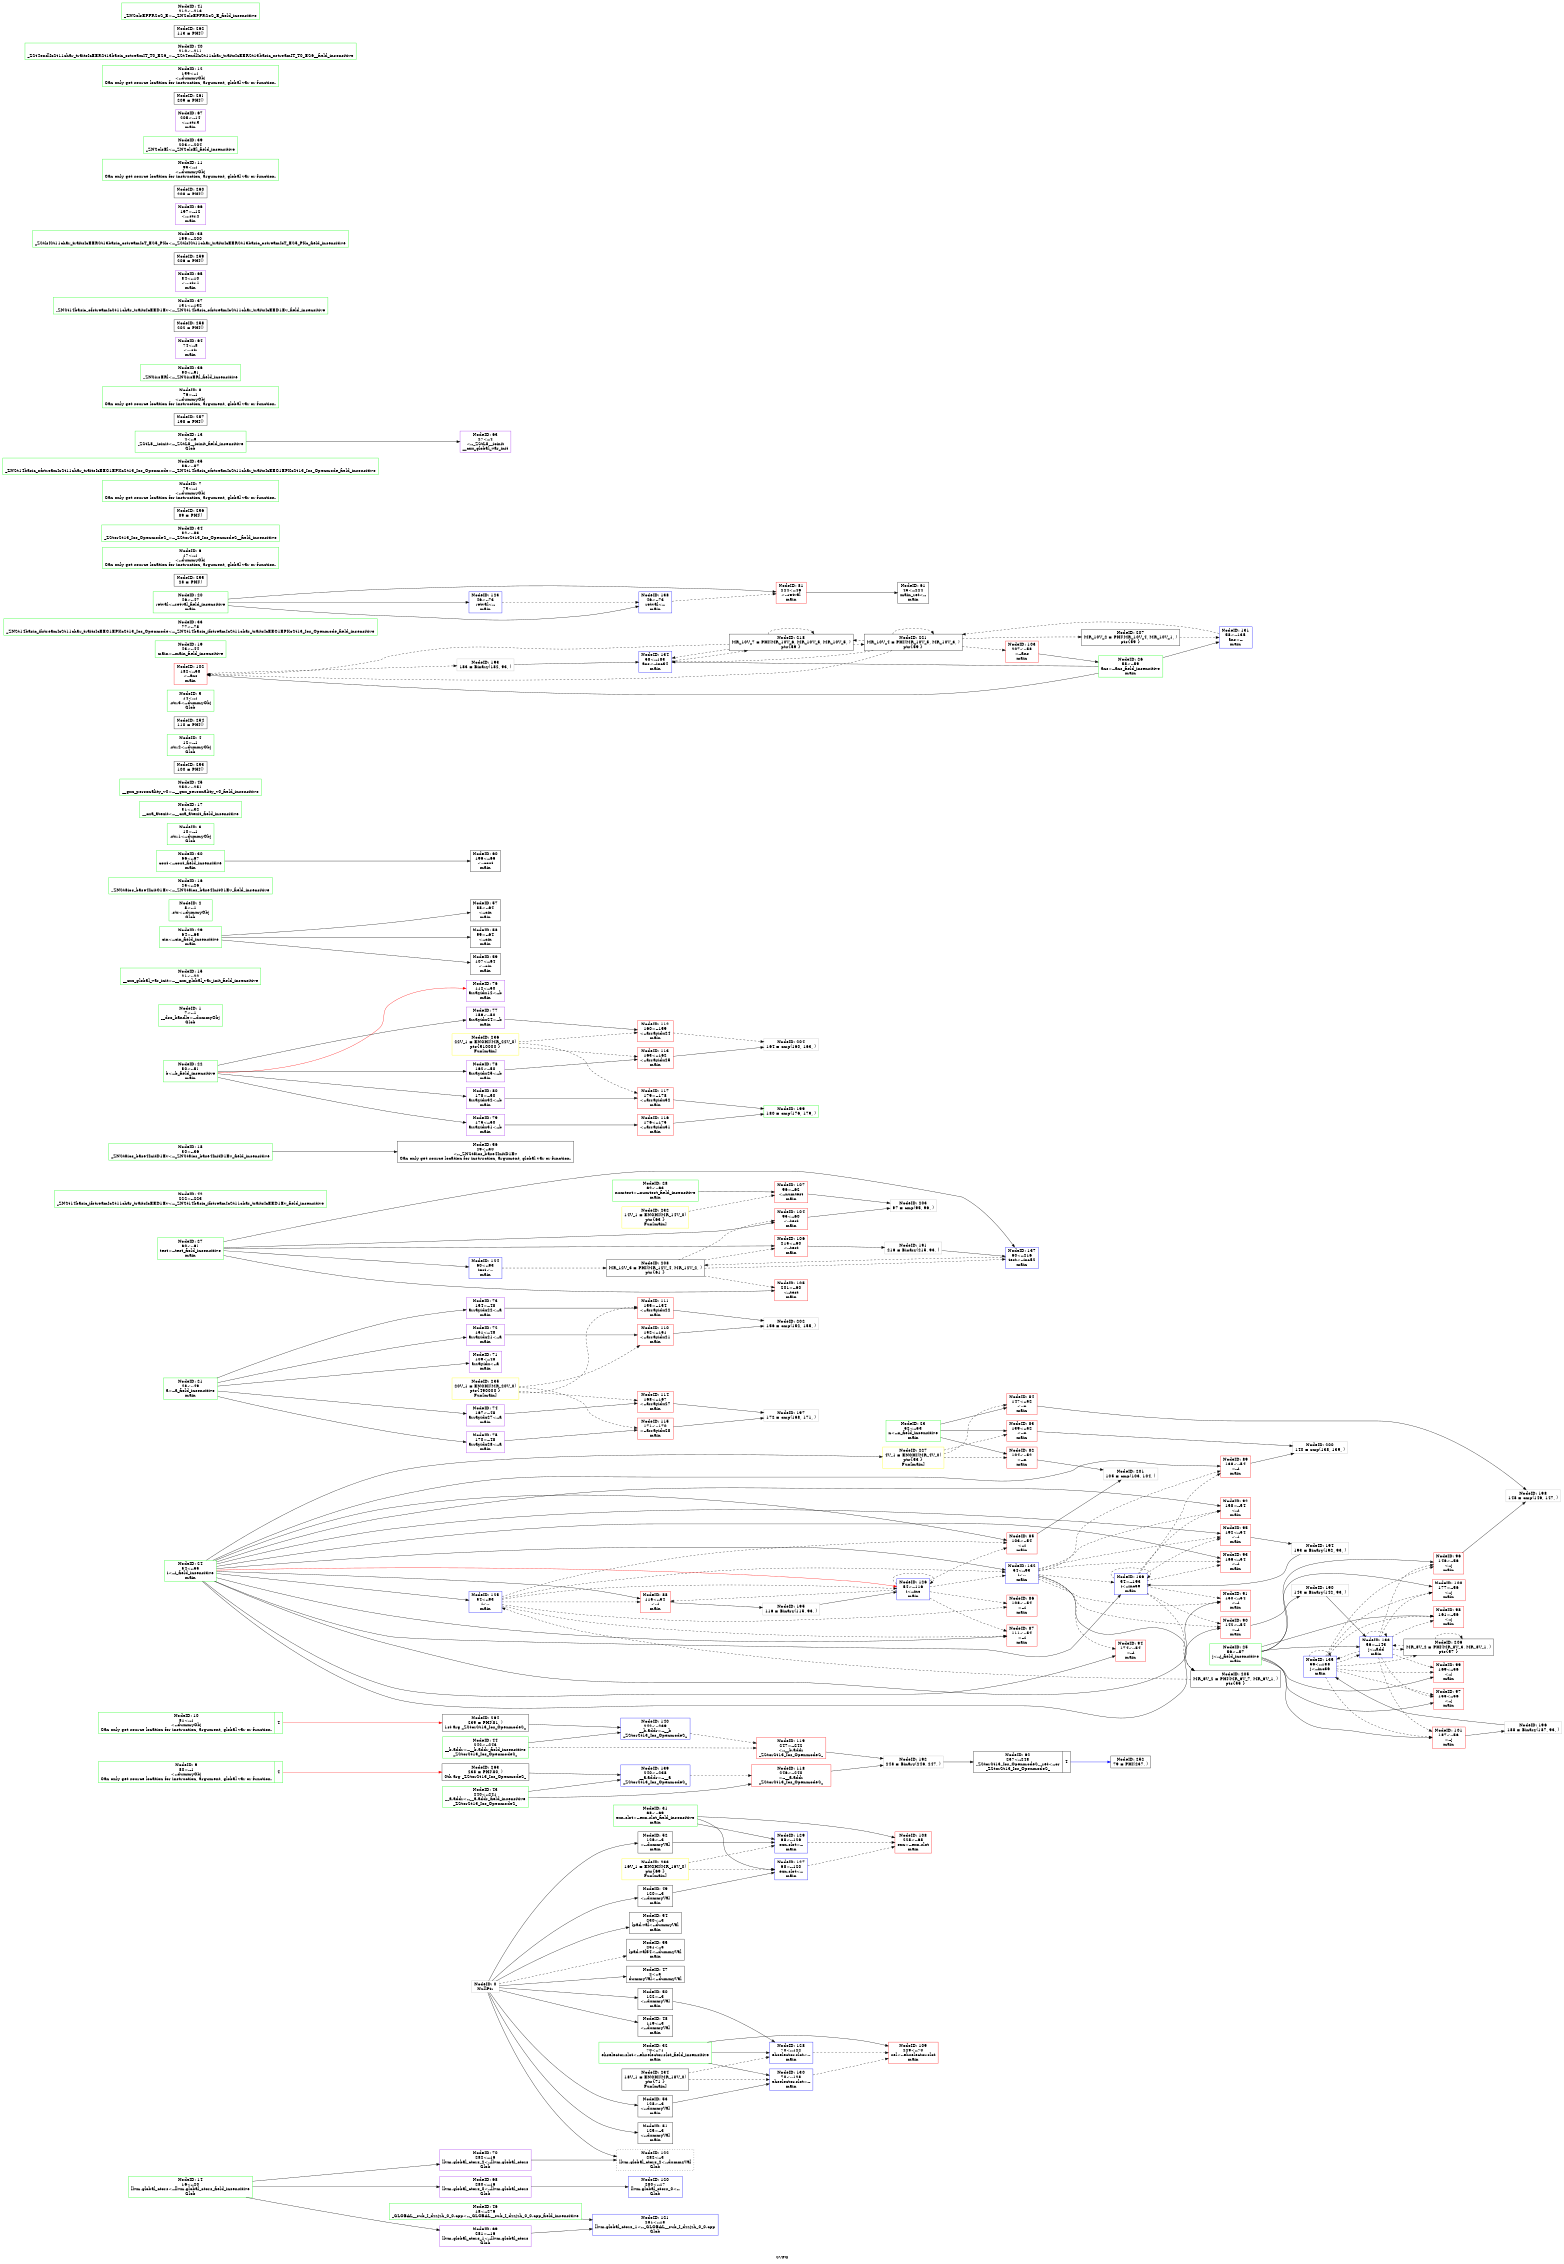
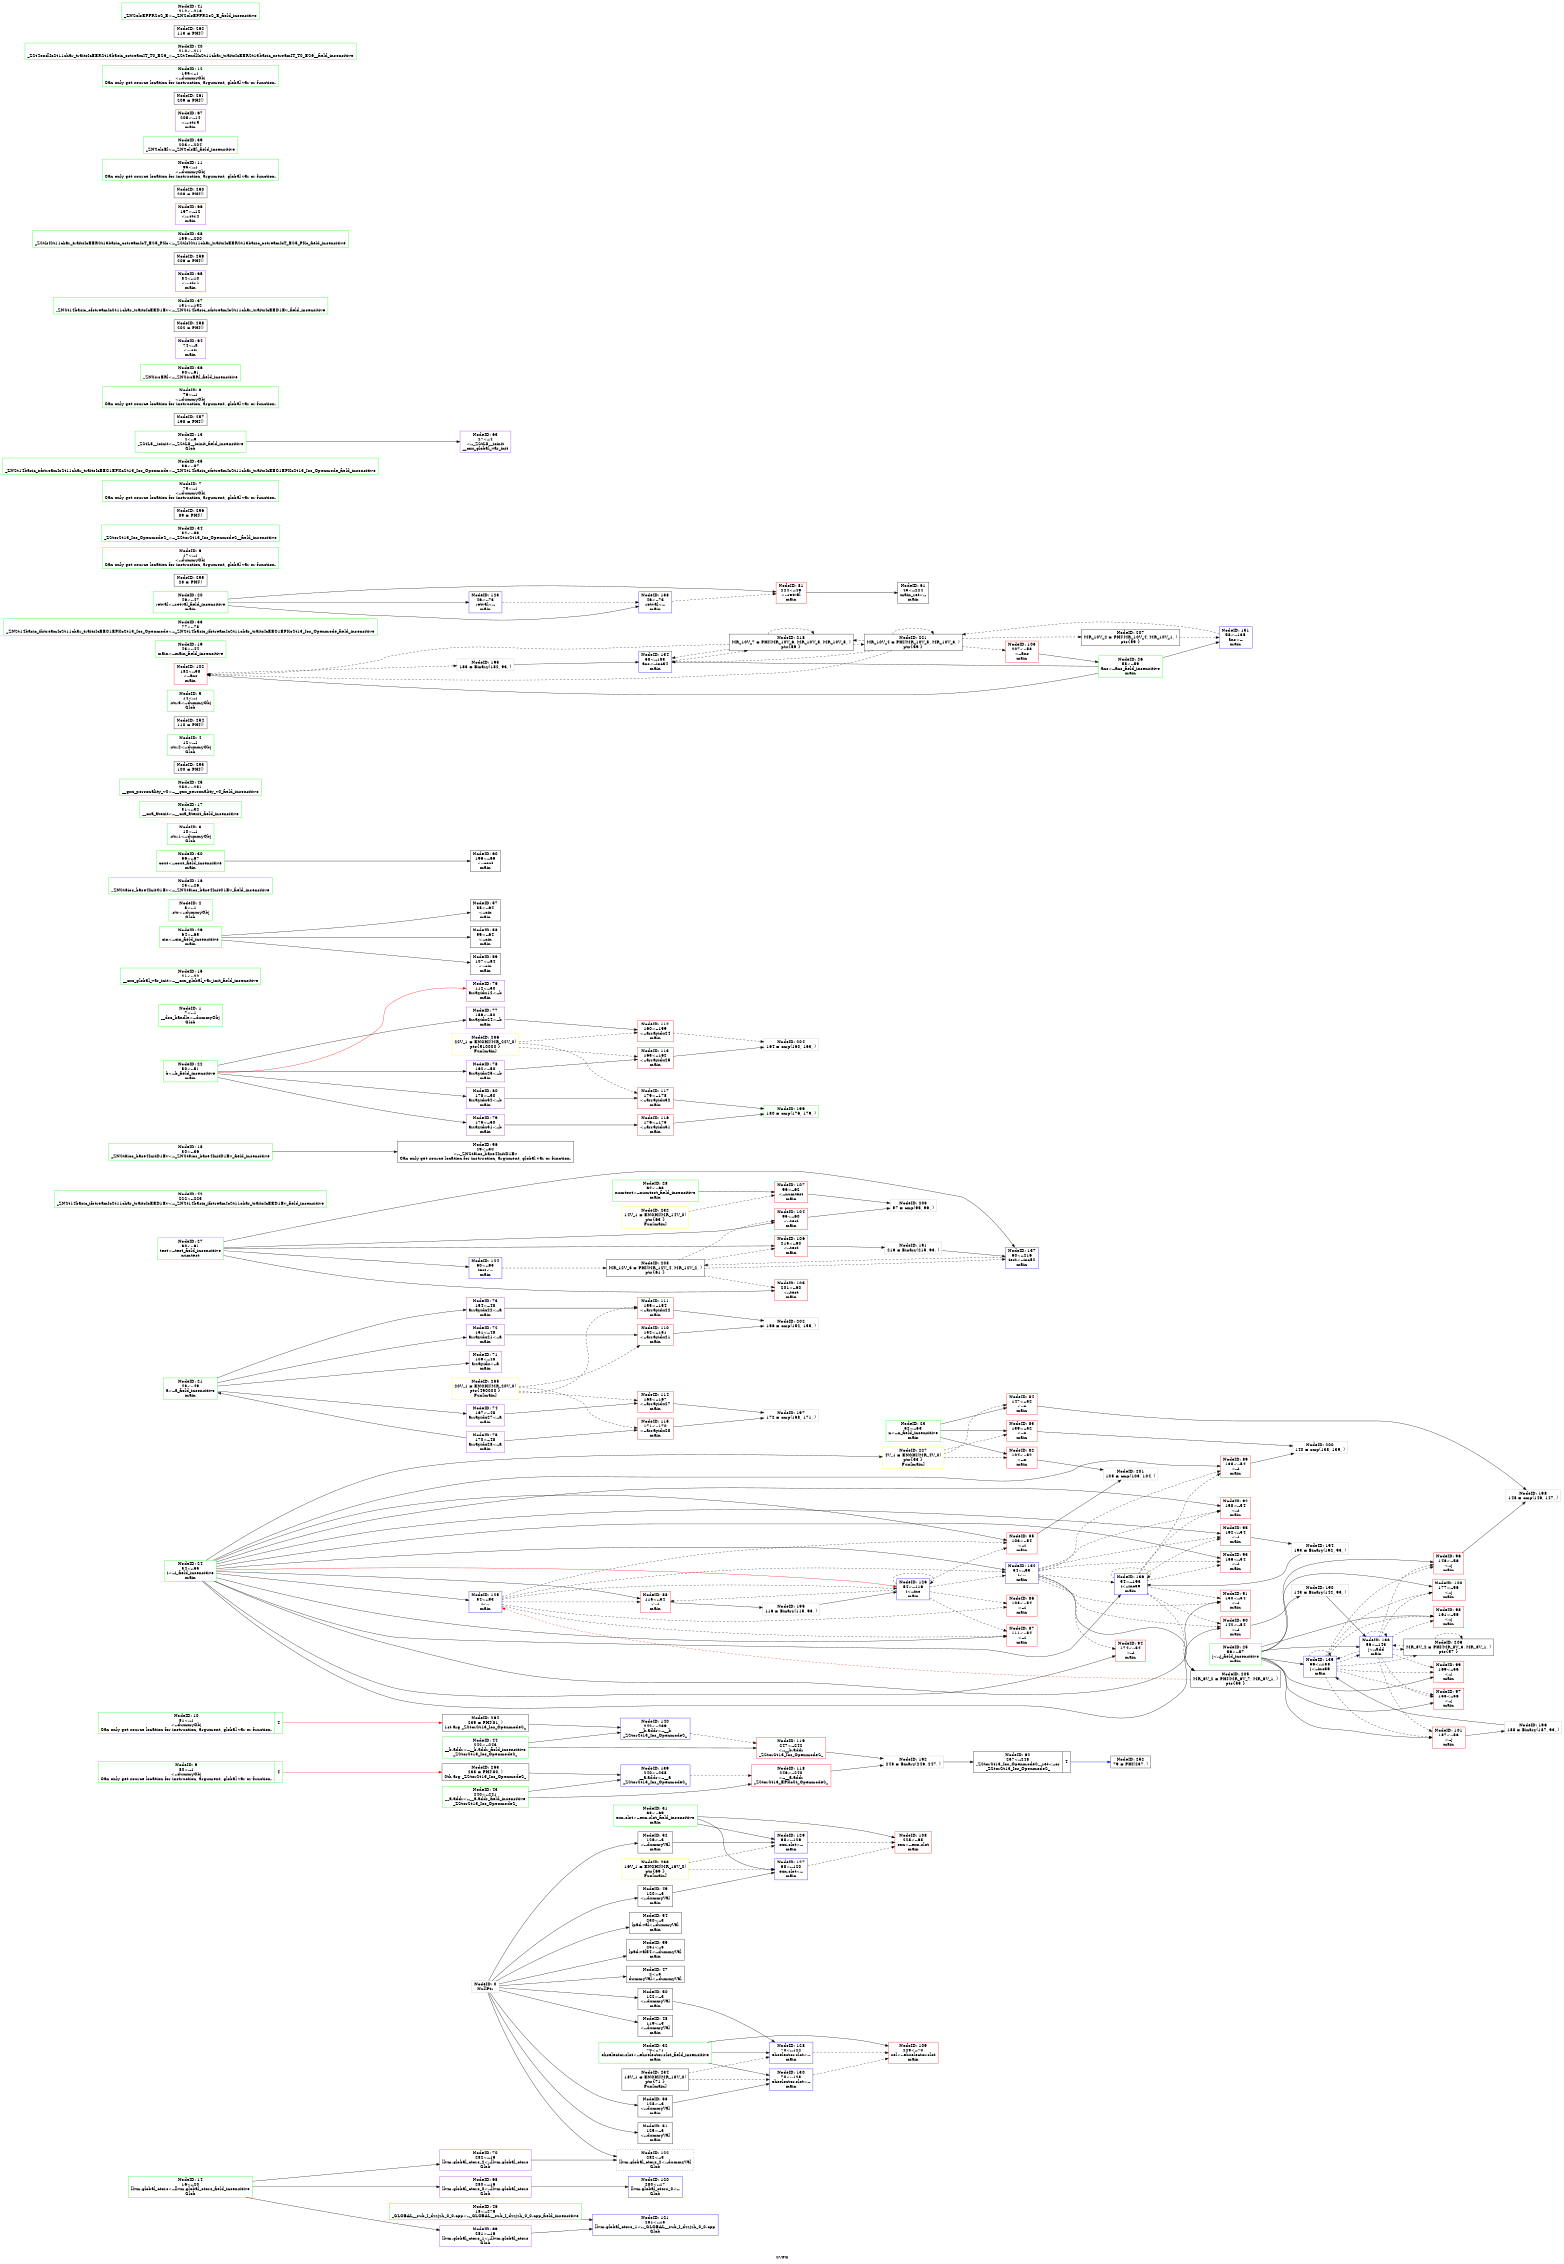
(191, 1255) -> (191, 1255)
(340, 1423) -> (343, 1418)
none -> (1281, 1661)
(845, 1665) -> (845, 1665)
(641, 1748) -> (641, 1748)
(791, 1782) -> (791, 1782)
(561, 1970) -> (561, 1970)
